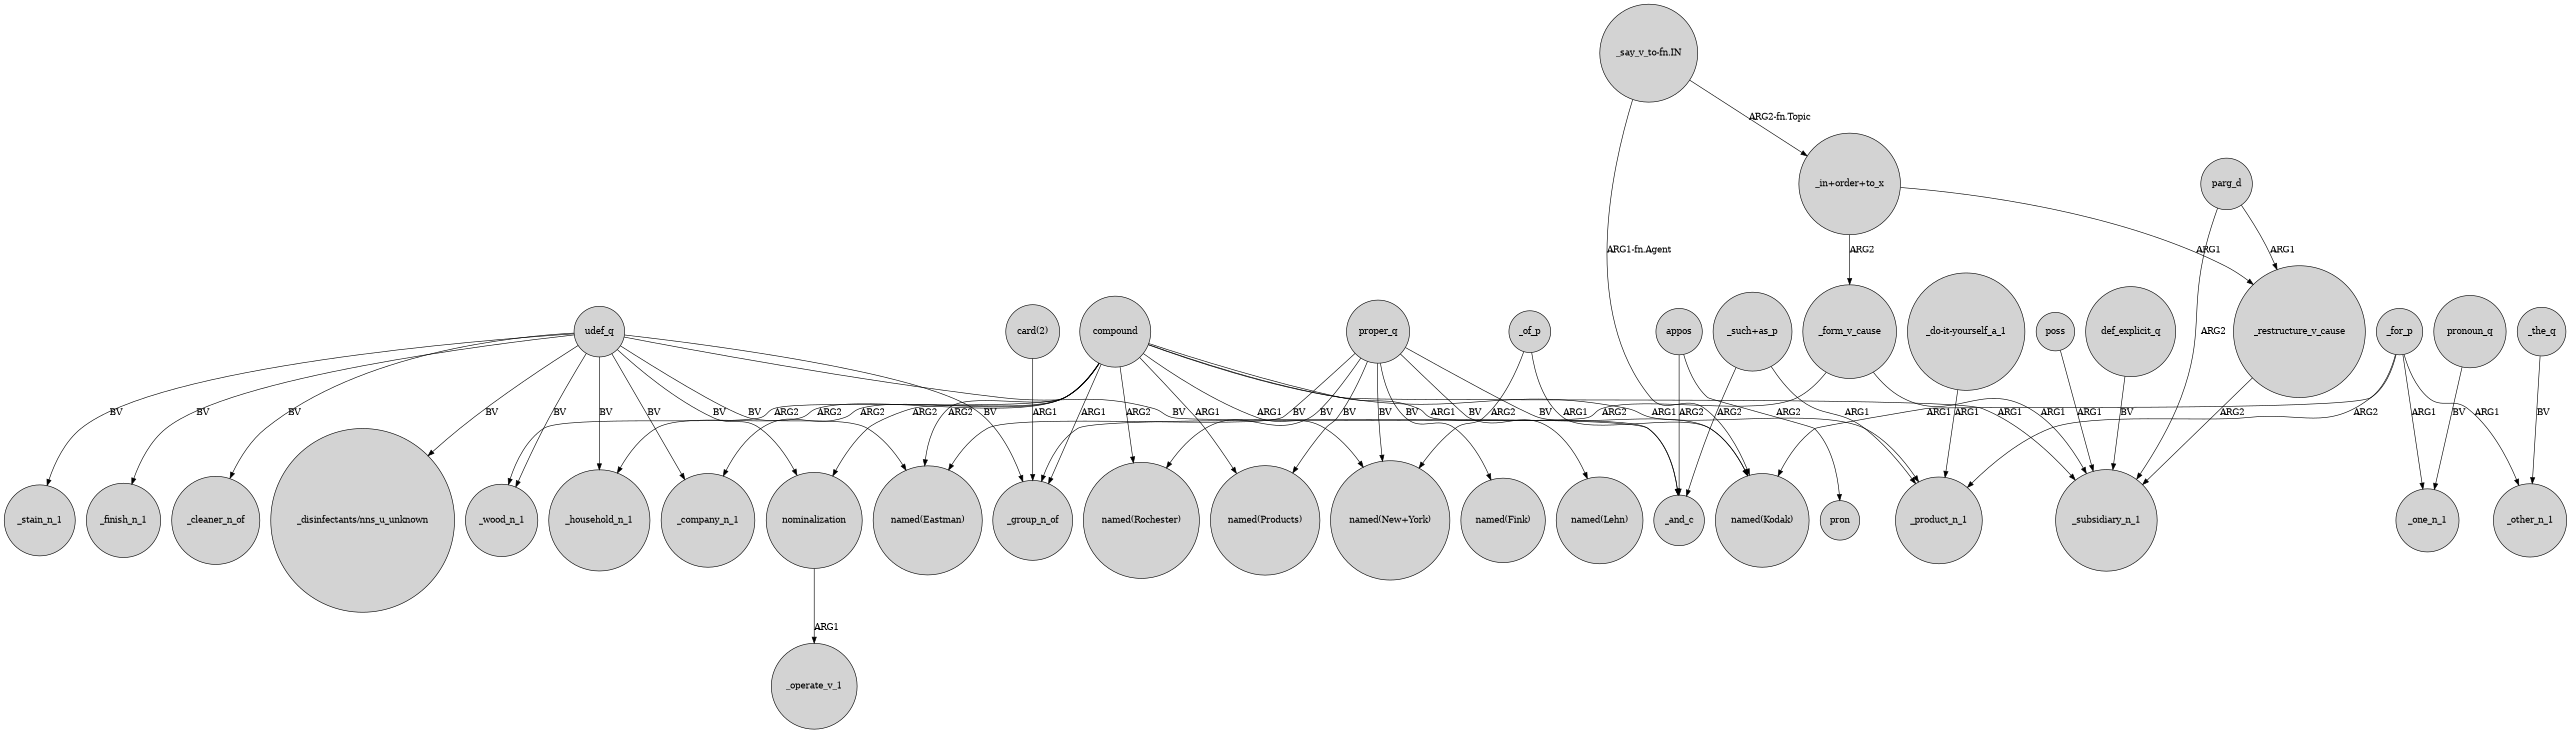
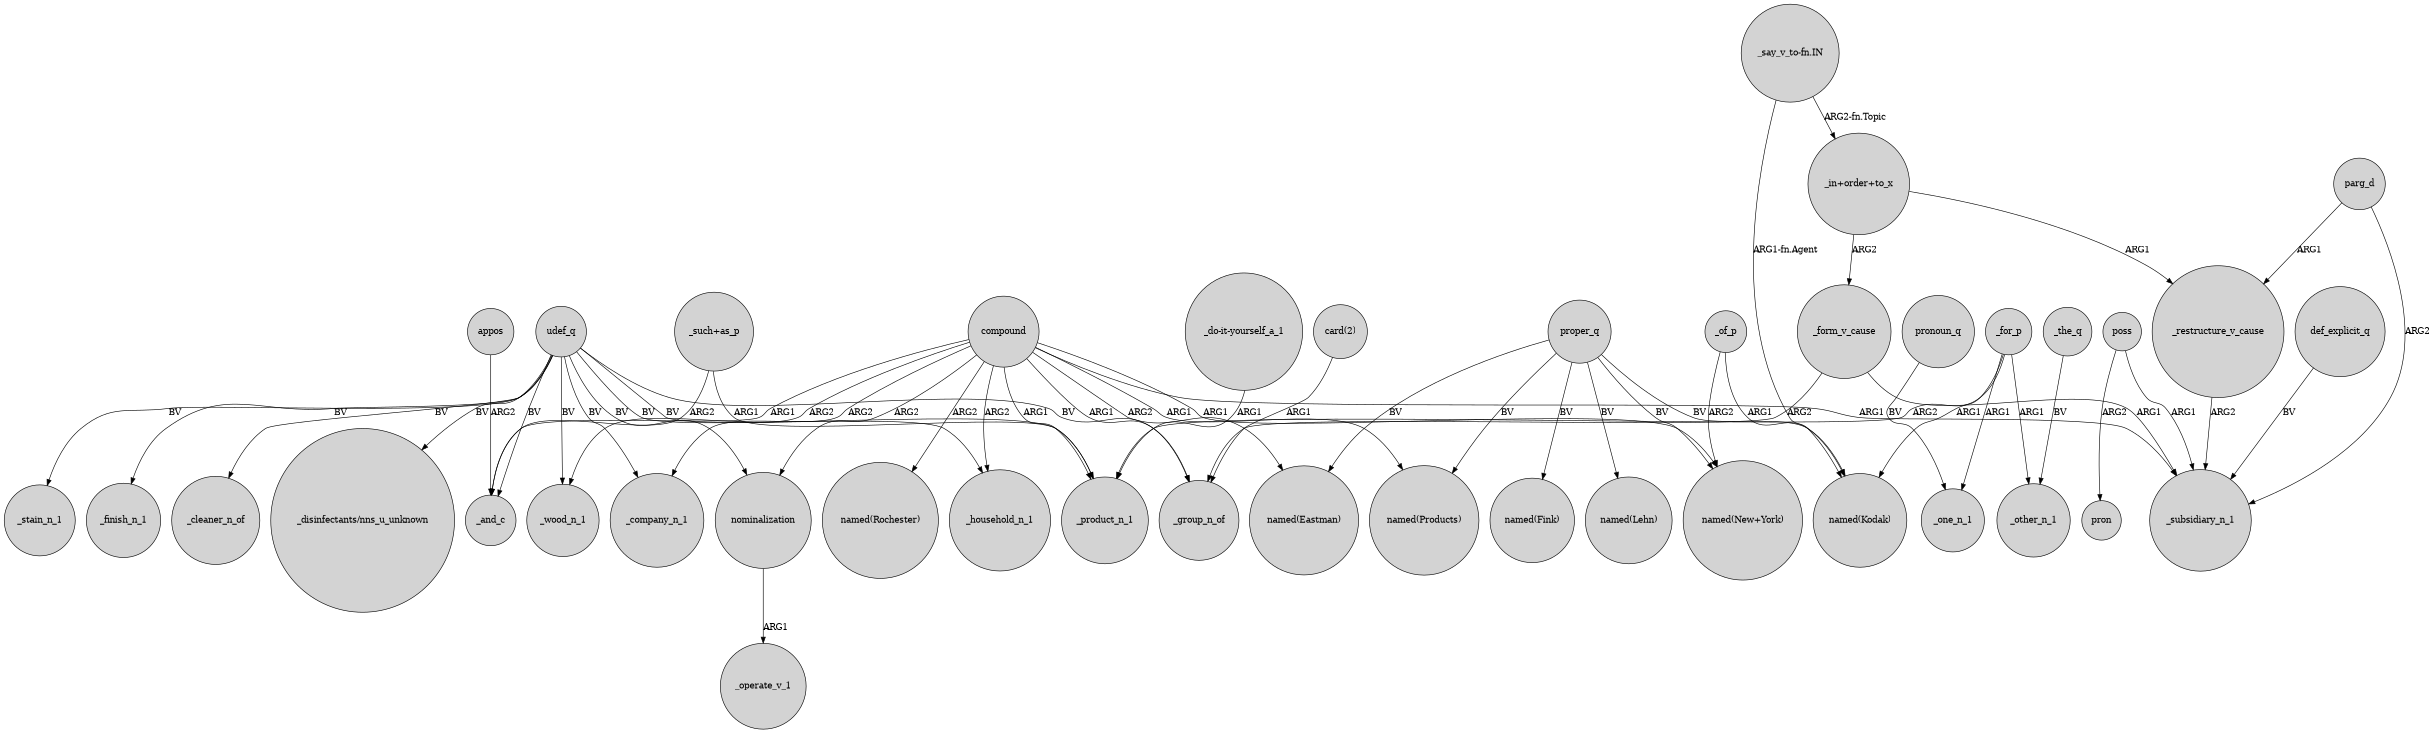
(738, 413) -> (919, 419)
(1766, 414) -> (2101, 418)
(1272, 425) -> none
